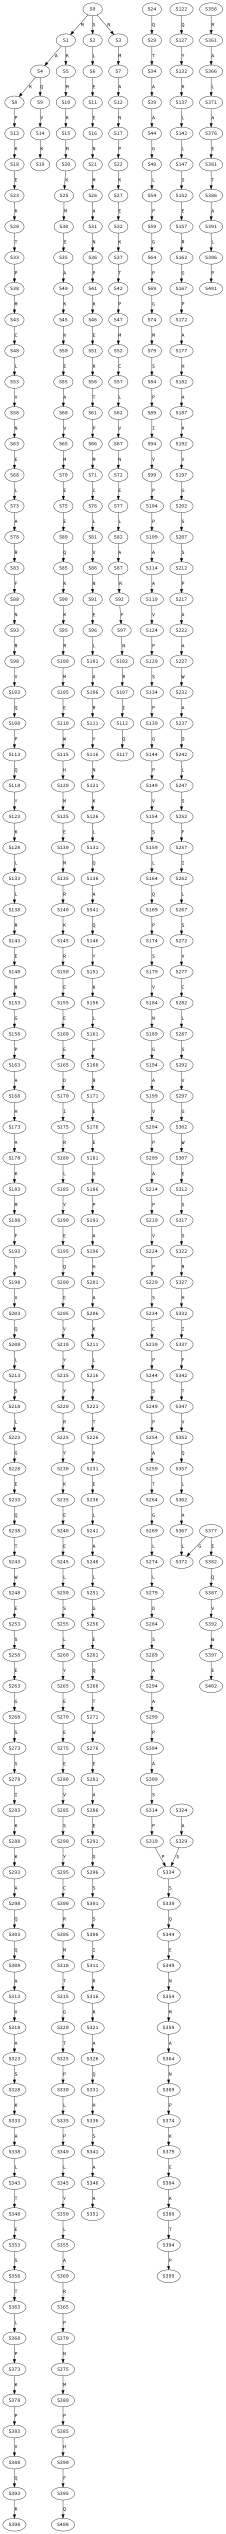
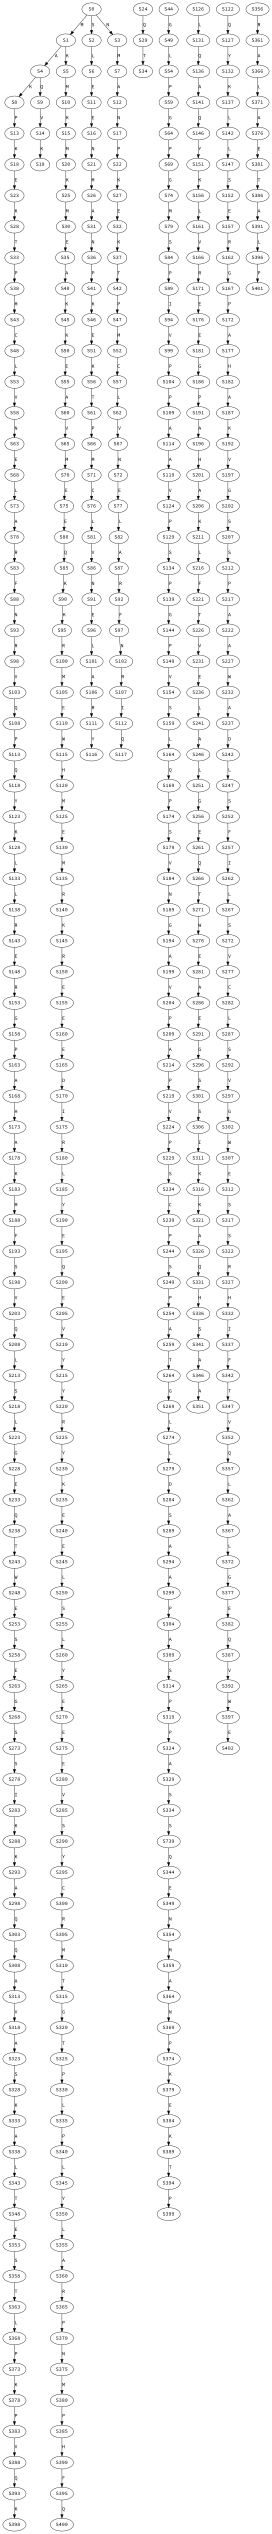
(152, 102) -> none
(93, 786) -> none
(93, 910) -> (198, 102)
(198, 1545) -> (228, 1576)
(159, 1855) -> (169, 1731)
(169, 1904) -> (169, 1841)
